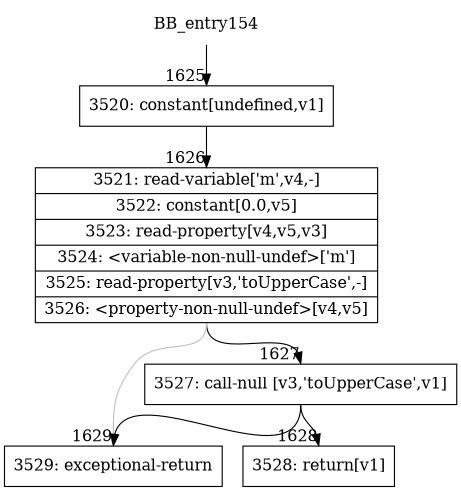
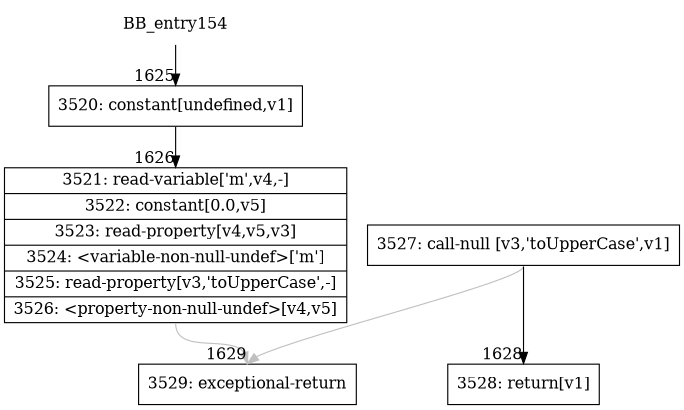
(248, 344) -> none
(213, 427) -> (391, 313)
